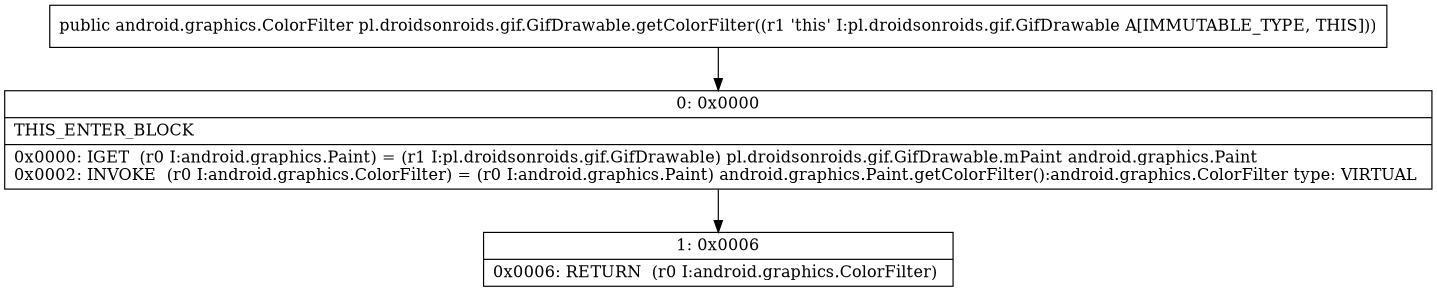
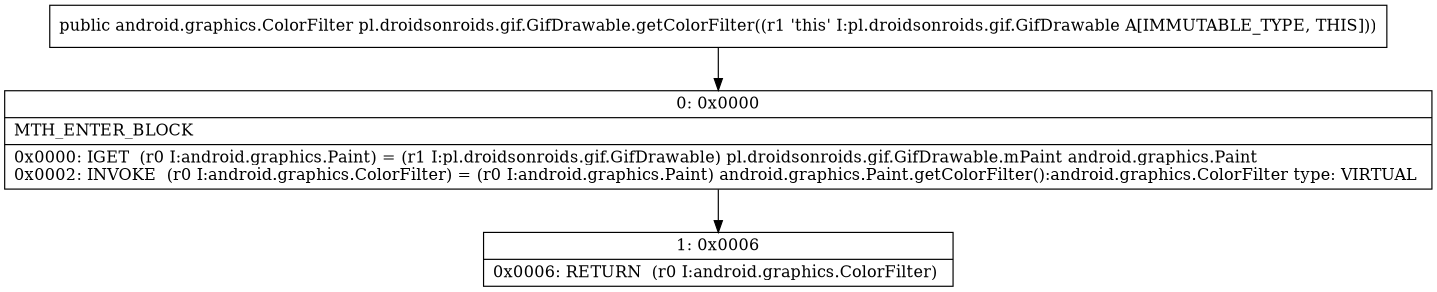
(104, 131) -> (104, 131)
